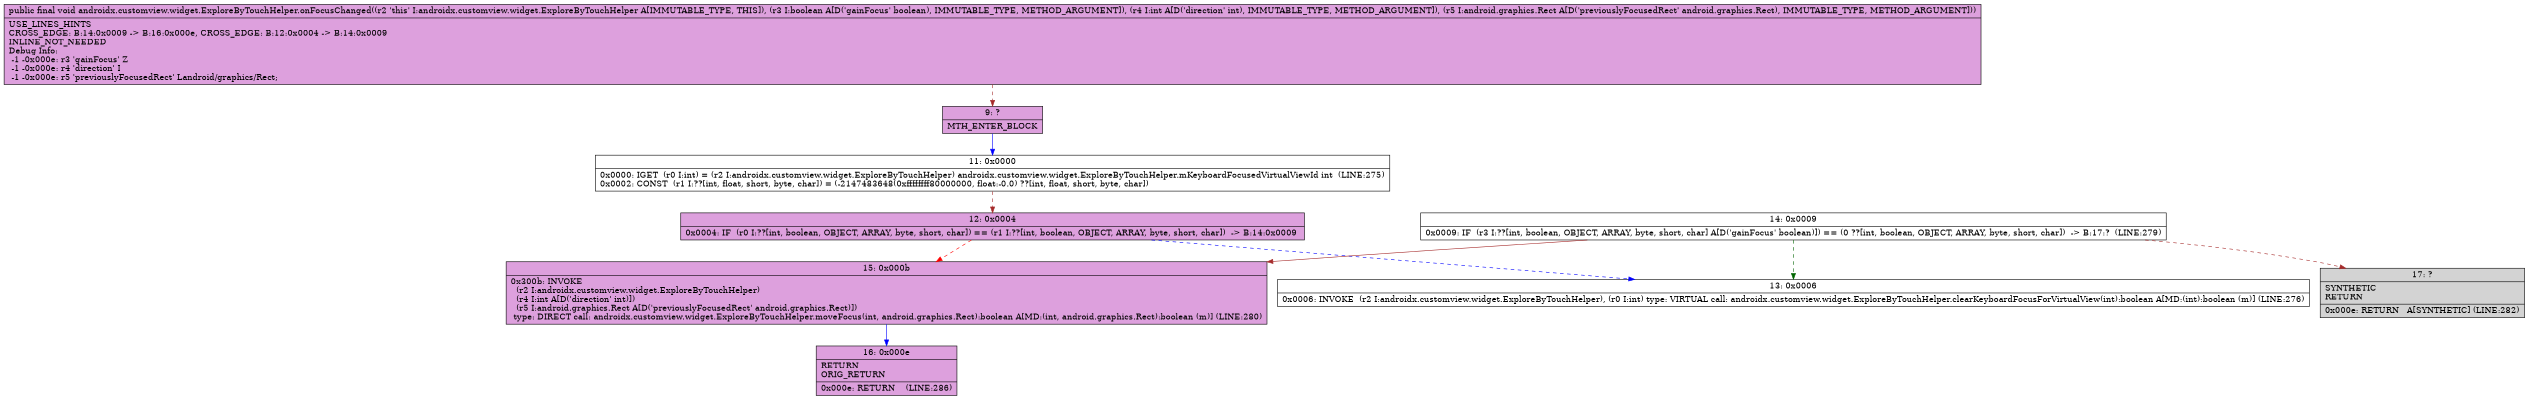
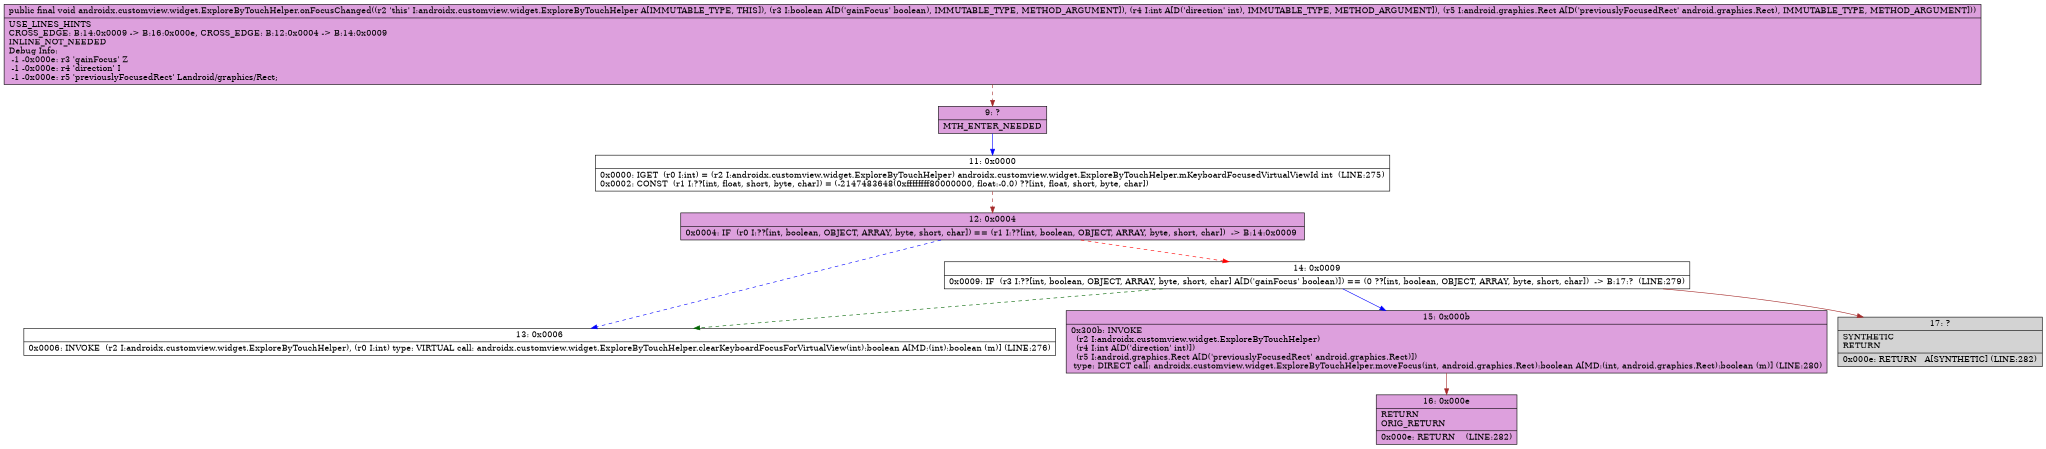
(993, 126) -> (993, 126)
(956, 249) -> (1152, 250)
(1430, 250) -> (1362, 298)
(2243, 251) -> (1761, 299)
(887, 332) -> (1447, 381)
(887, 388) -> (1447, 437)
